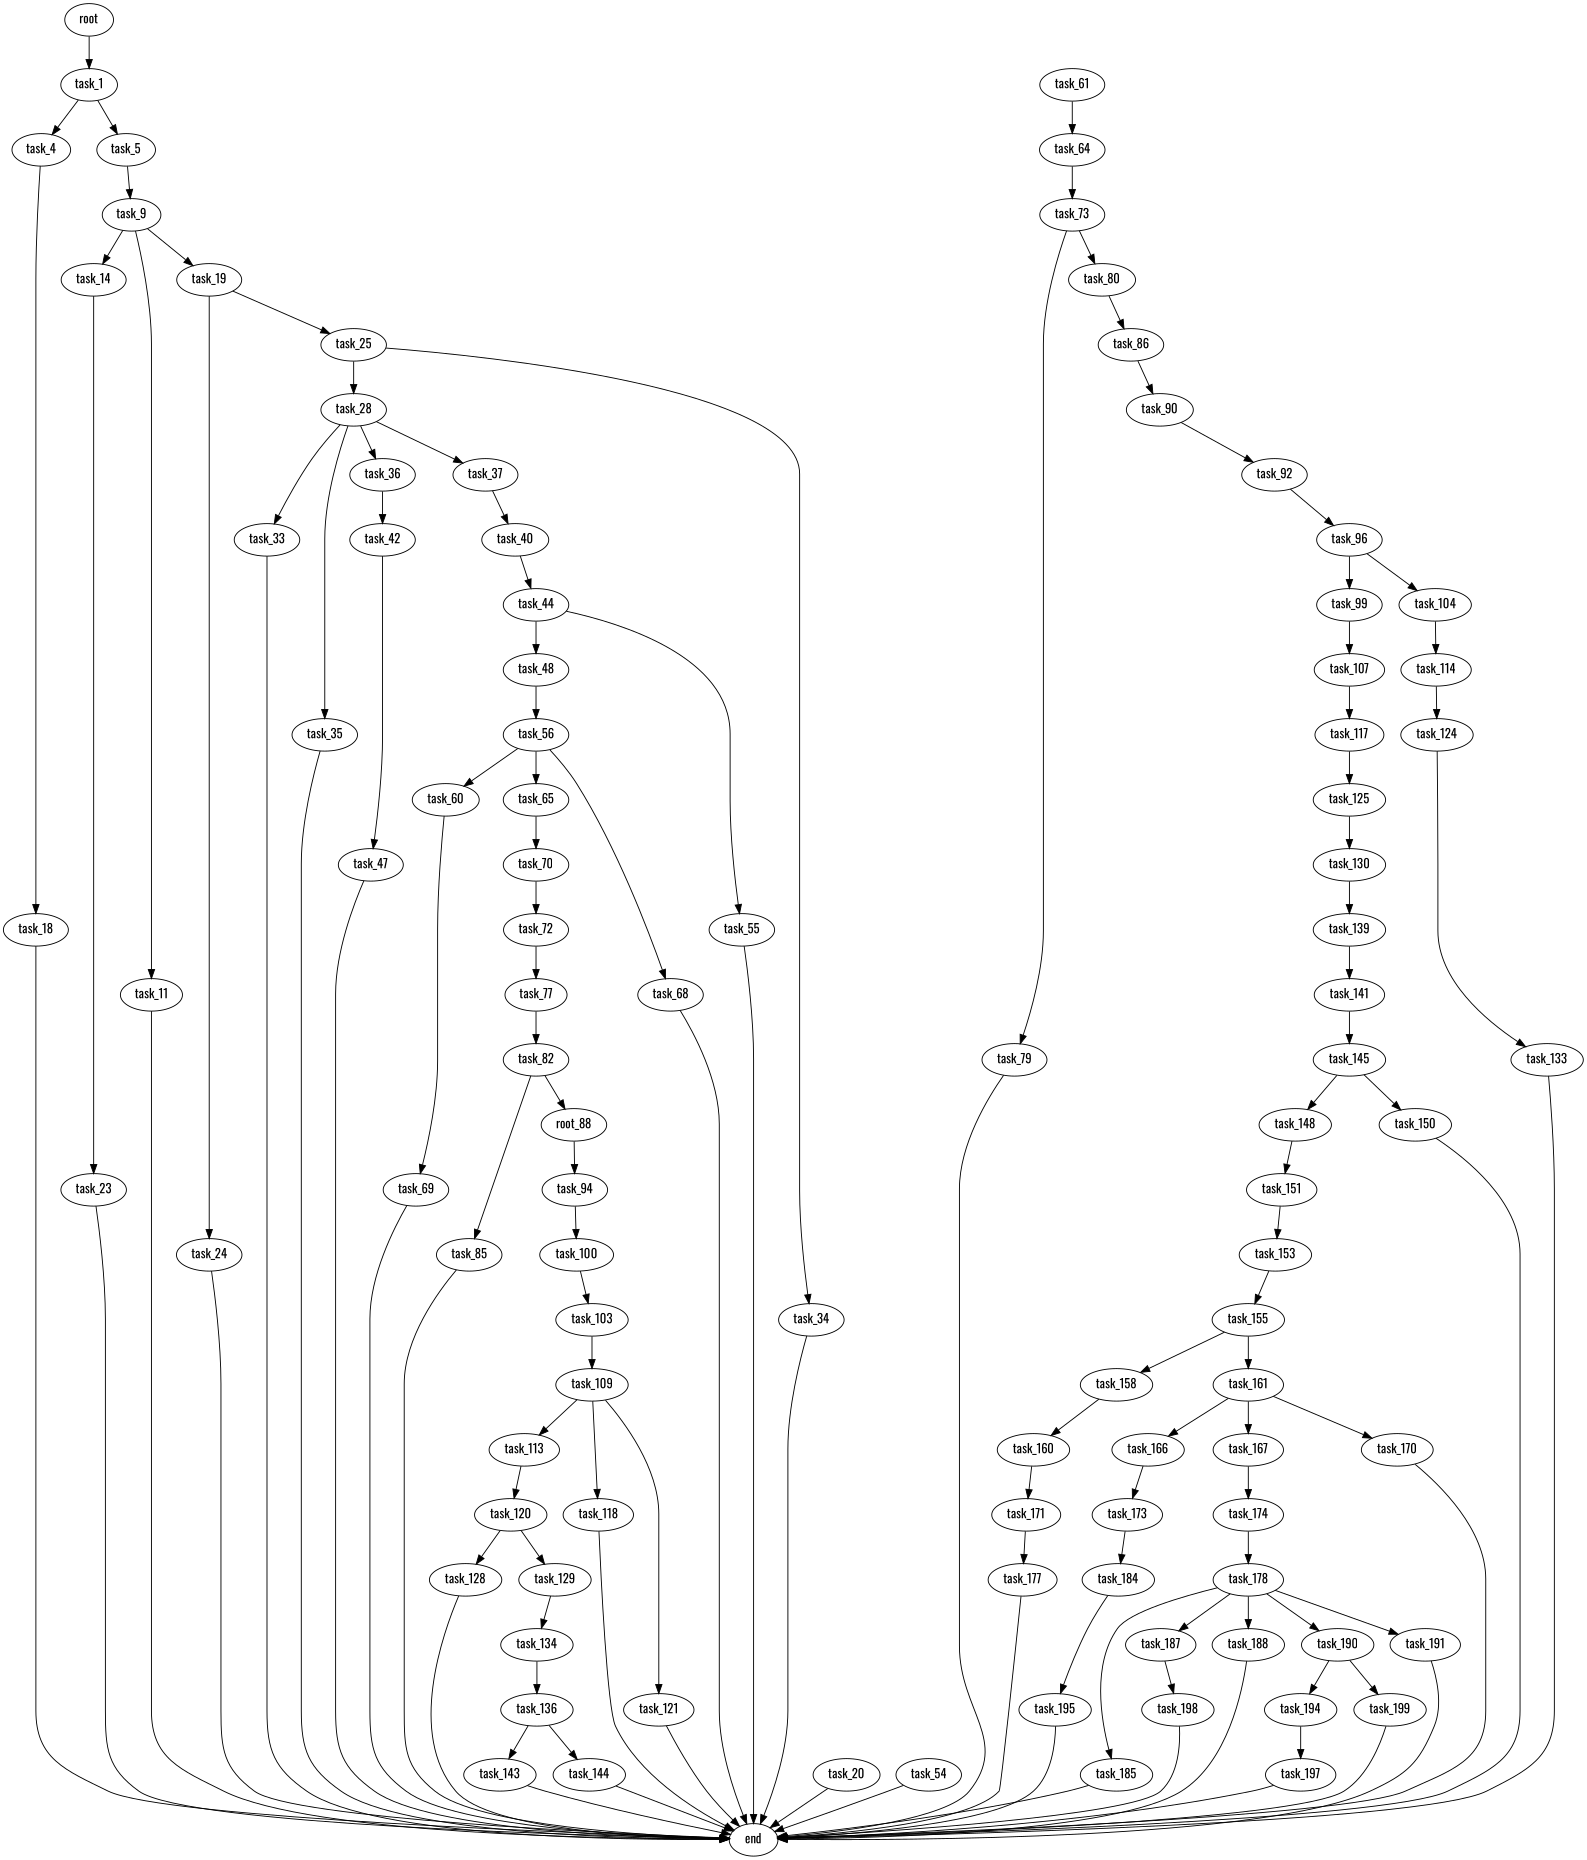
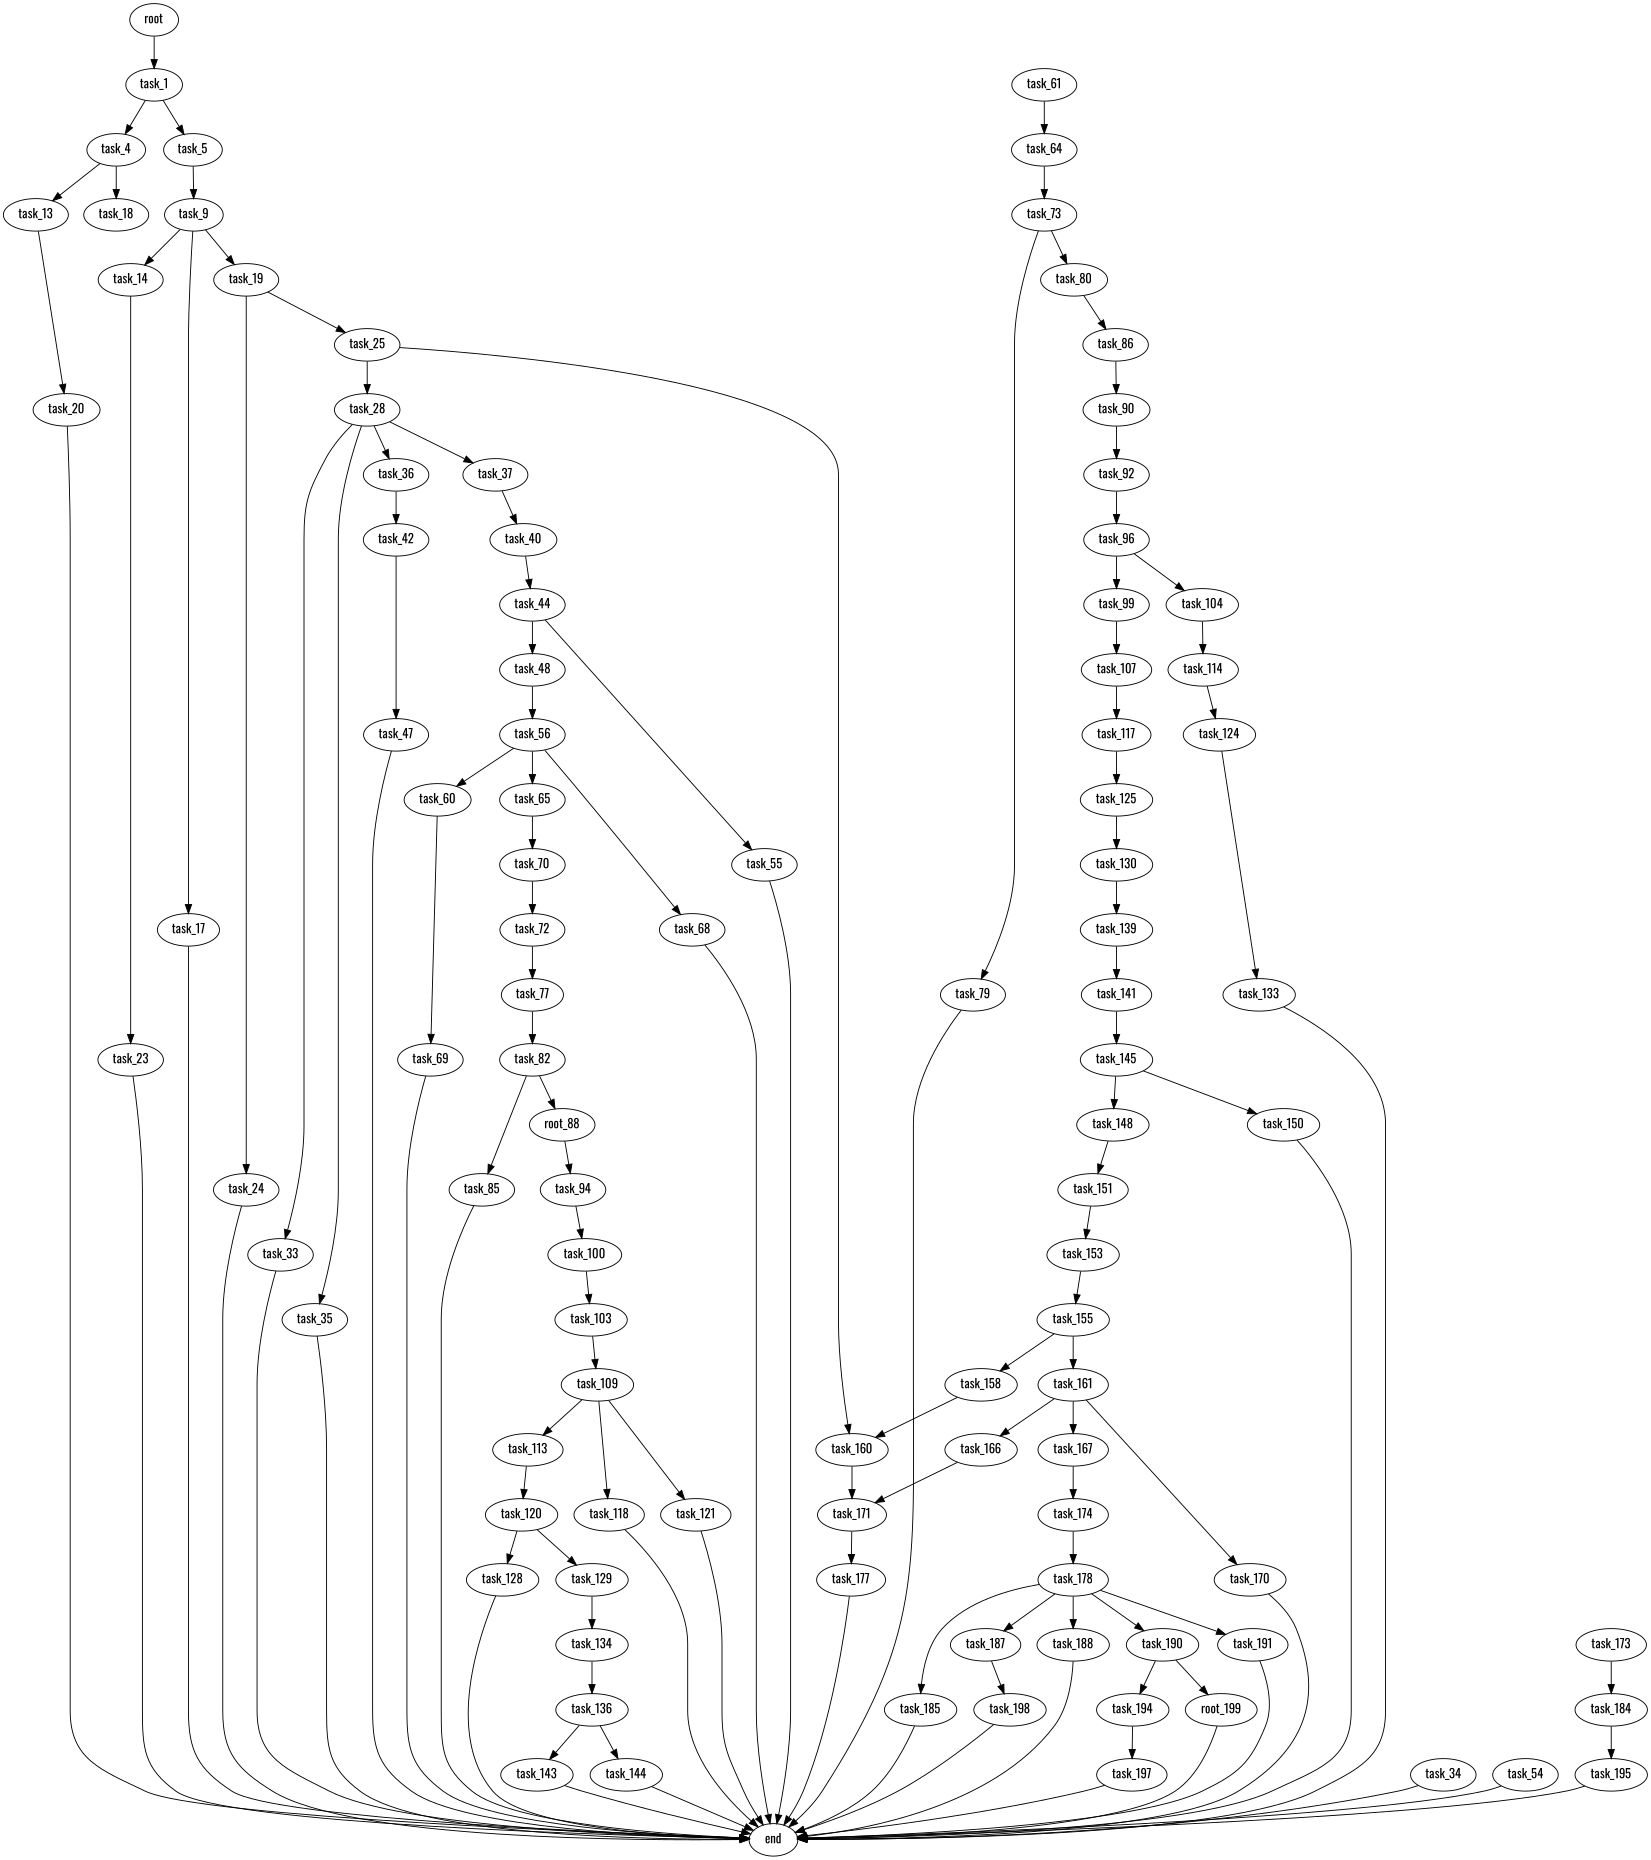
none -> (36, 215)
(800, 660) -> (838, 712)
(151, 995) -> (188, 930)
(1139, 1478) -> (920, 1480)
(36, 1694) -> none
(1390, 1710) -> (1221, 1710)
